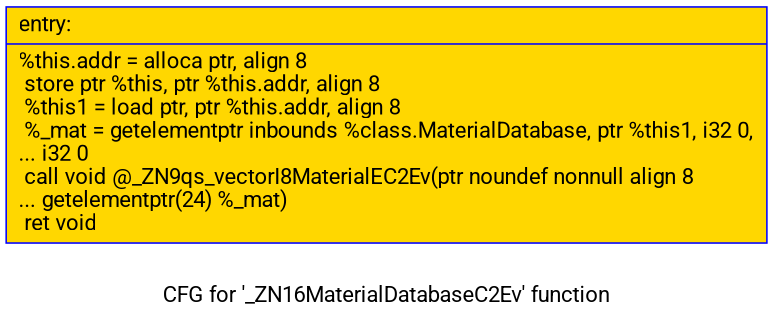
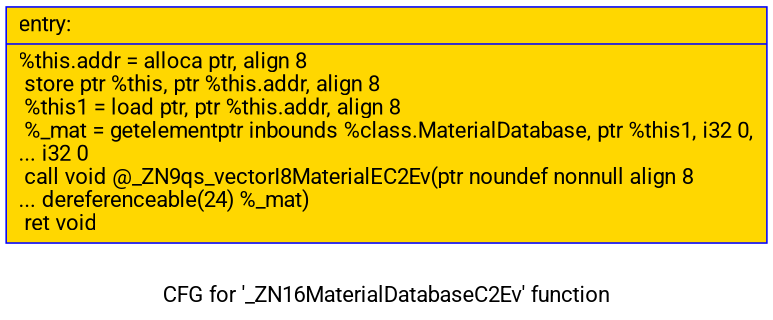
(154, 201) -> (164, 201)
